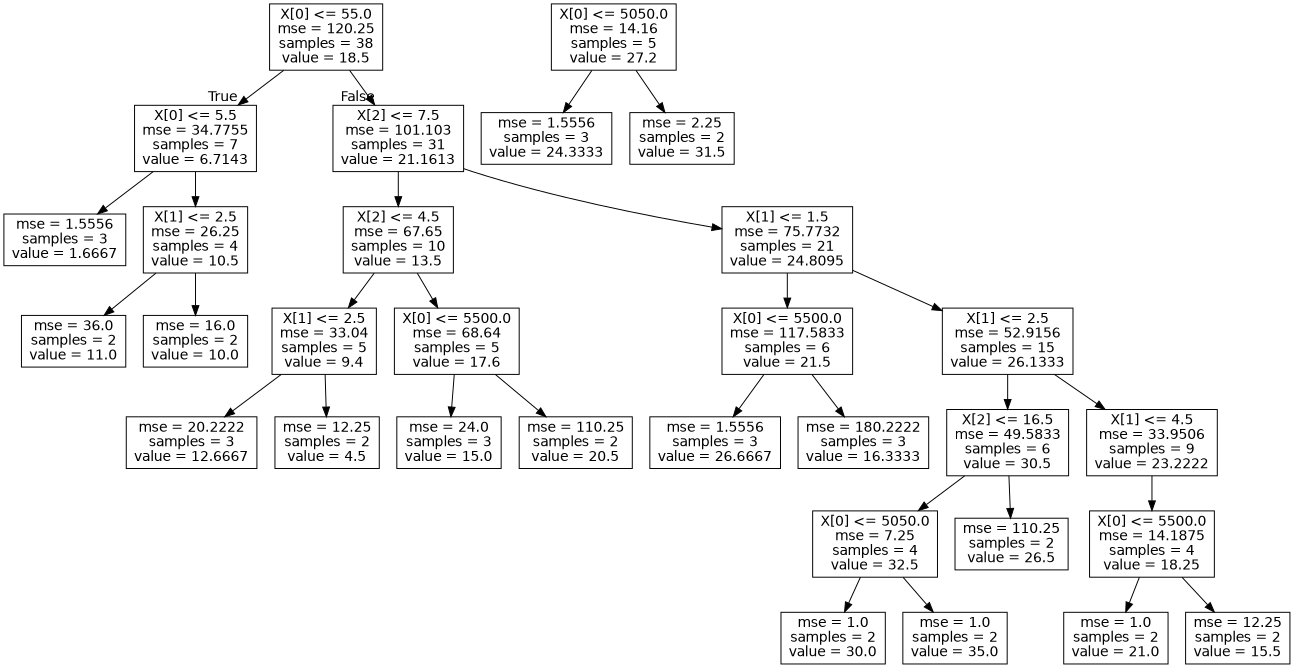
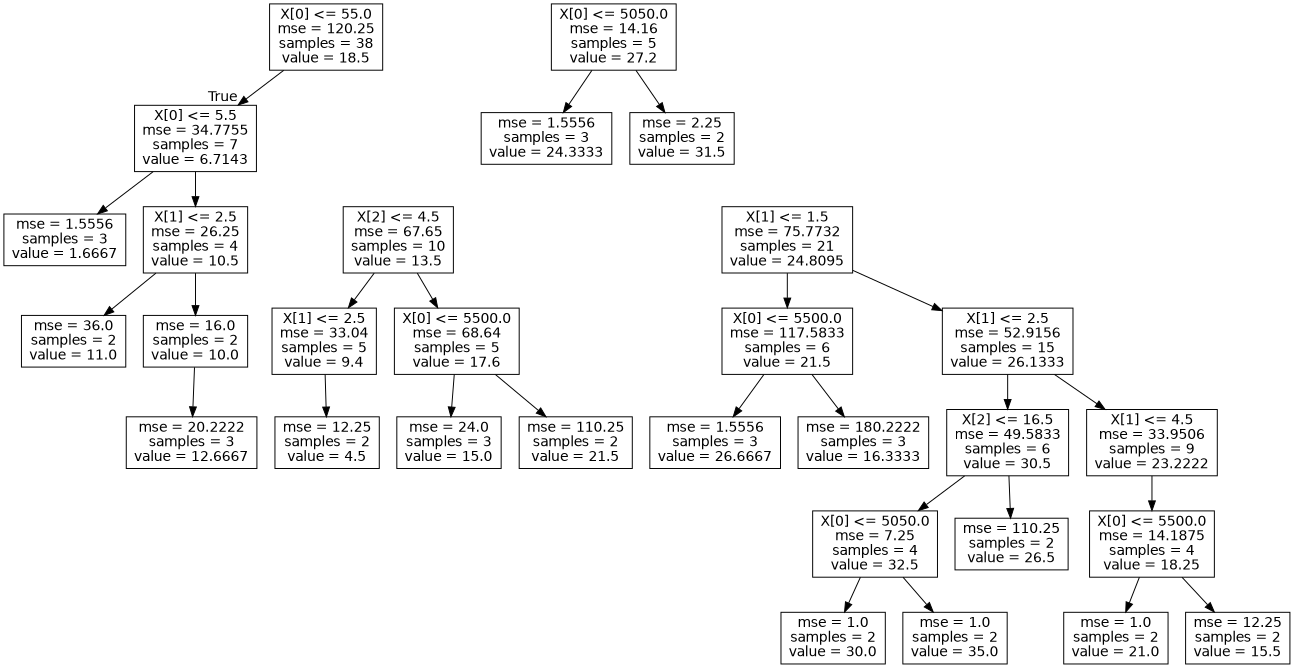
(398, 138) -> none
(257, 393) -> (194, 387)
(576, 443) -> (576, 443)
